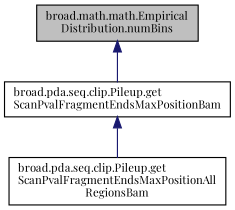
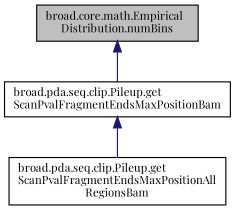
(117, 23) -> (117, 23)
